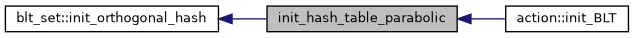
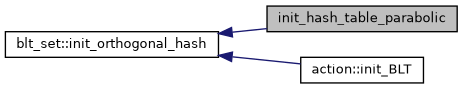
(488, 19) -> (267, 60)
